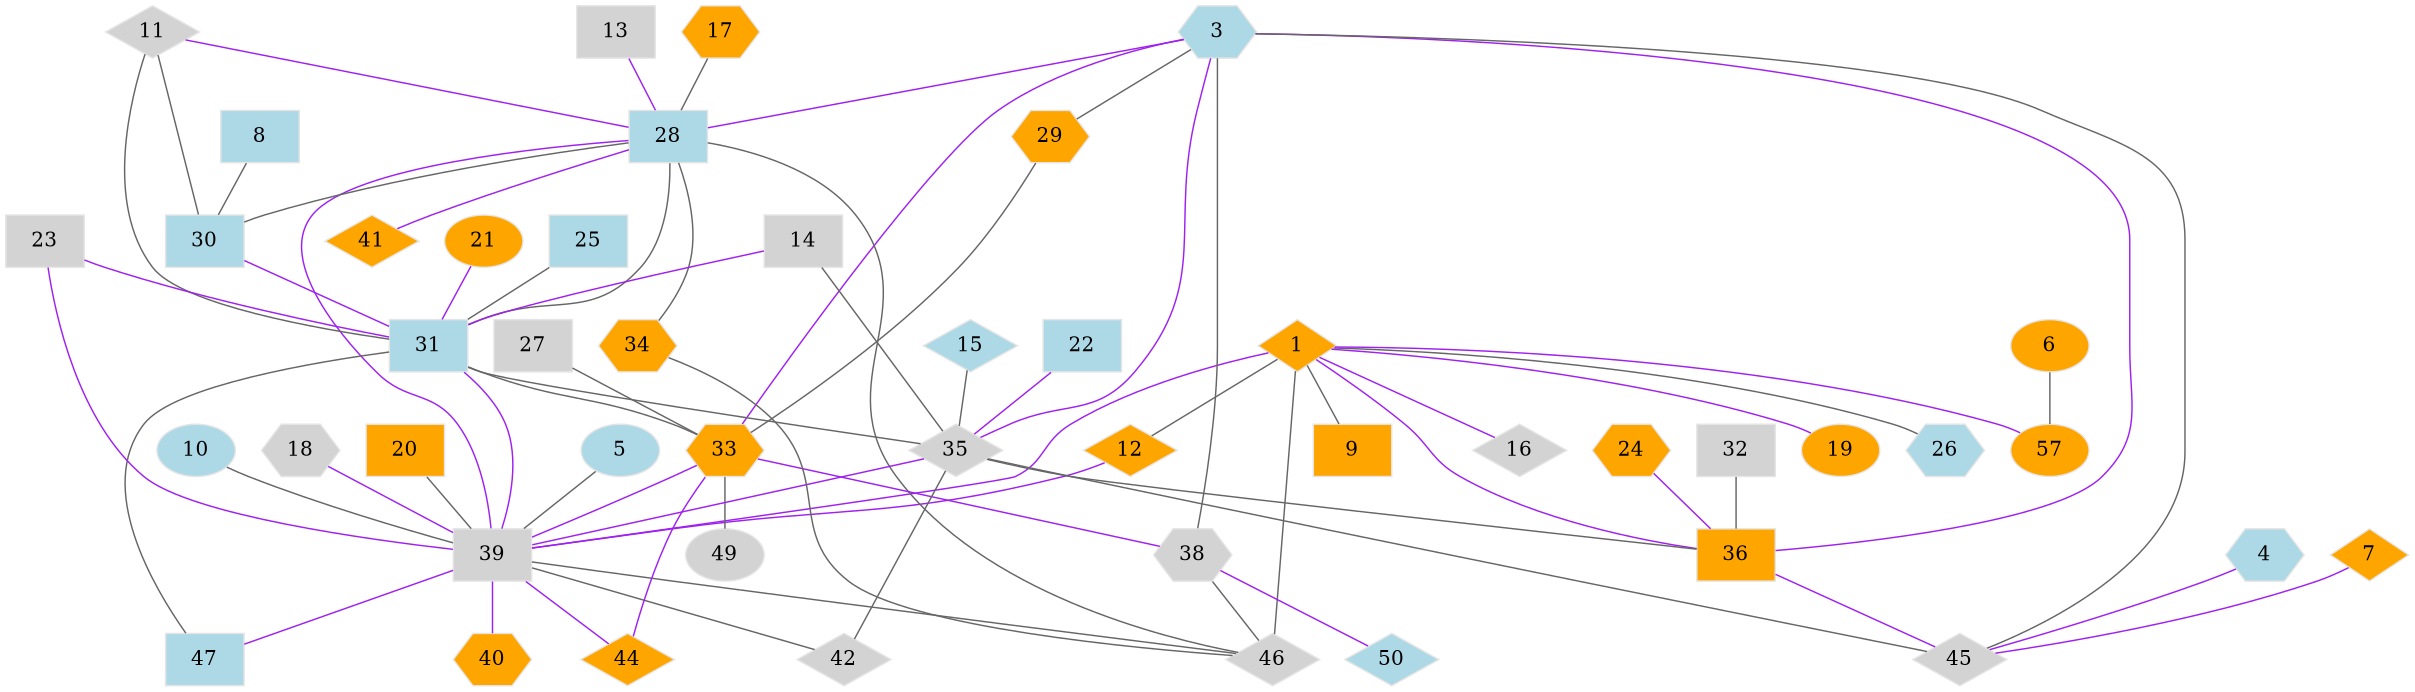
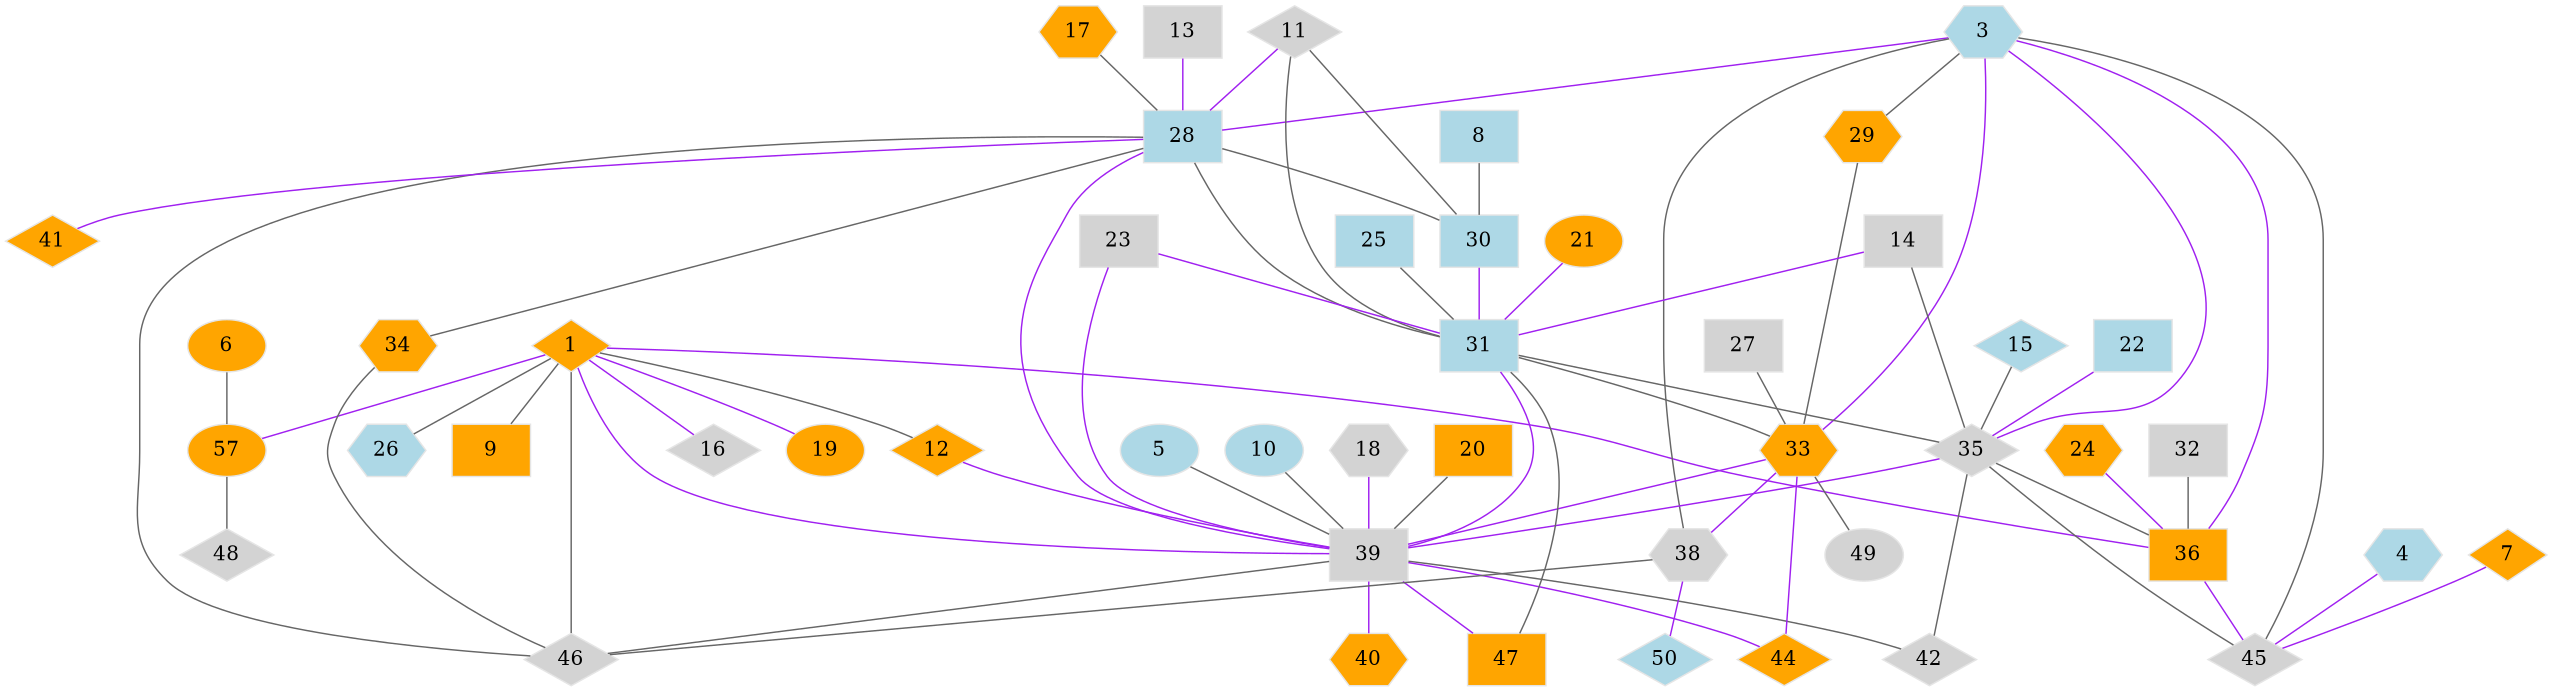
none -> (227, 555)
(205, 660) -> (1507, 660)
